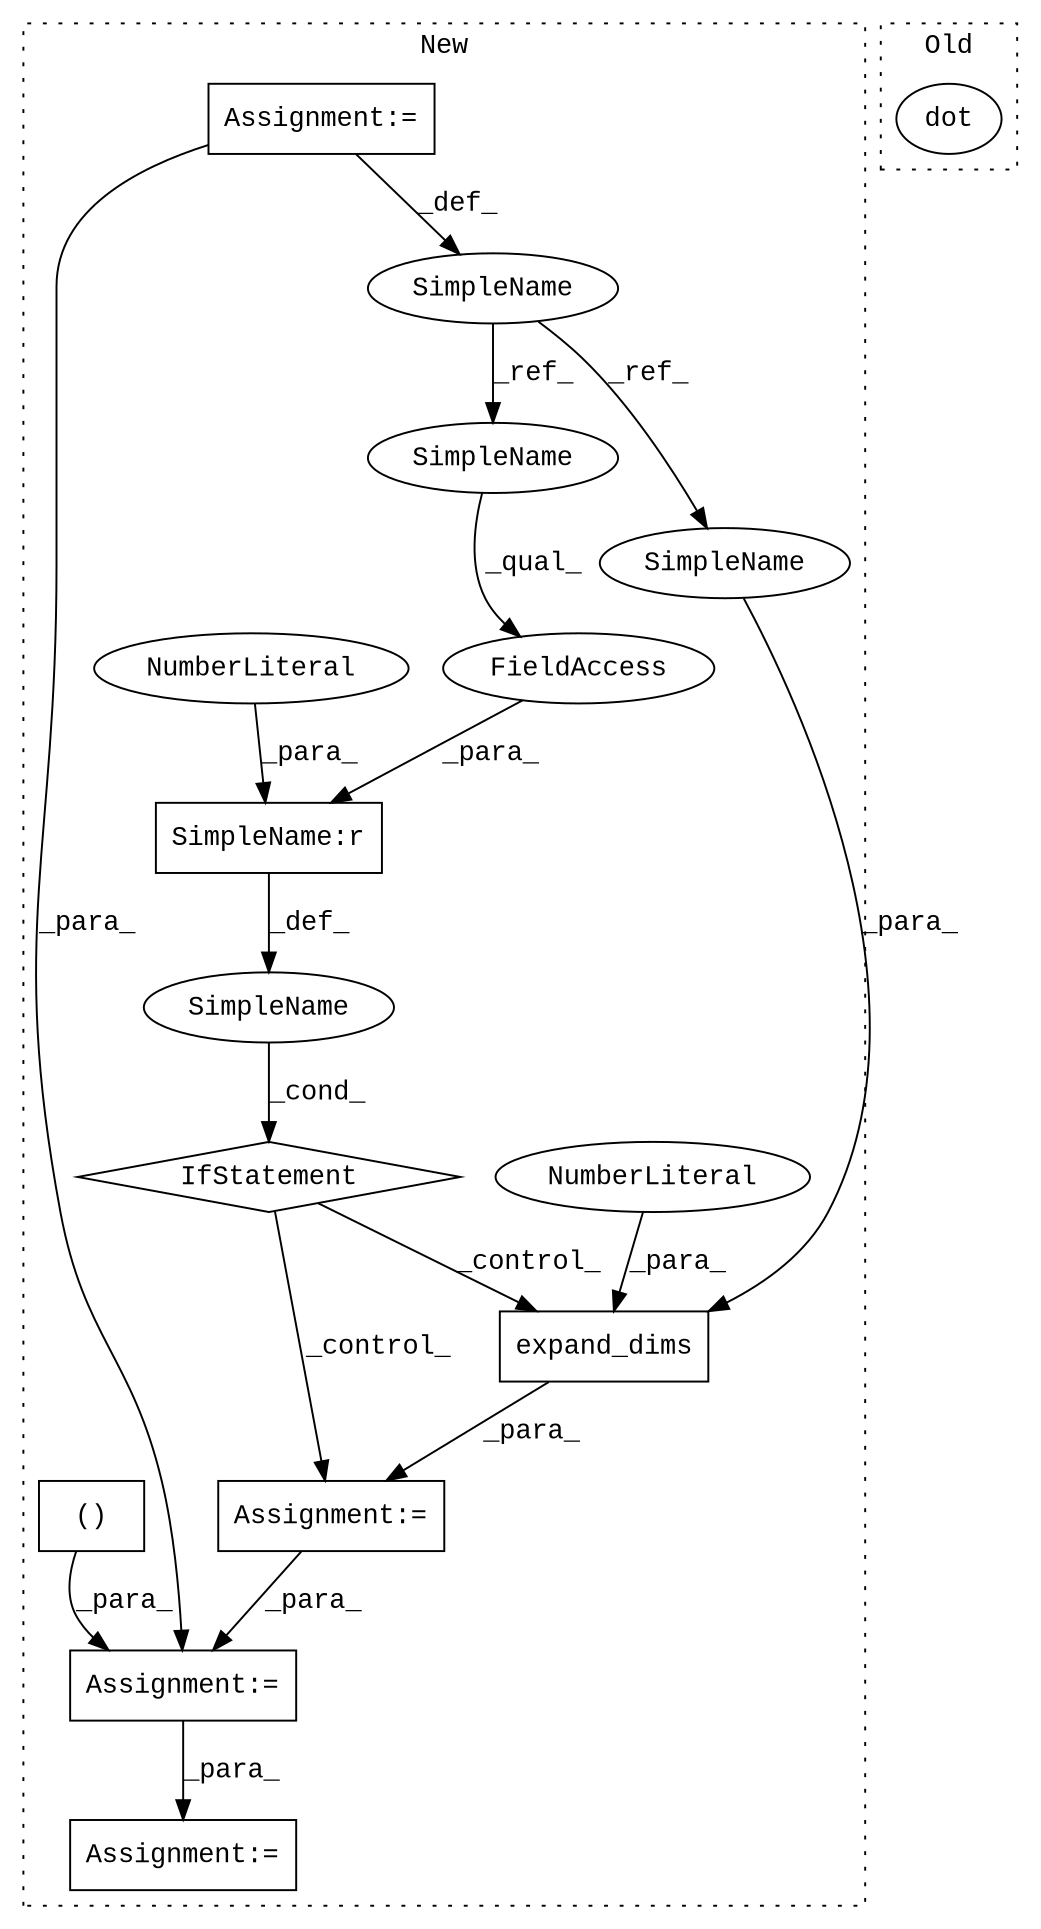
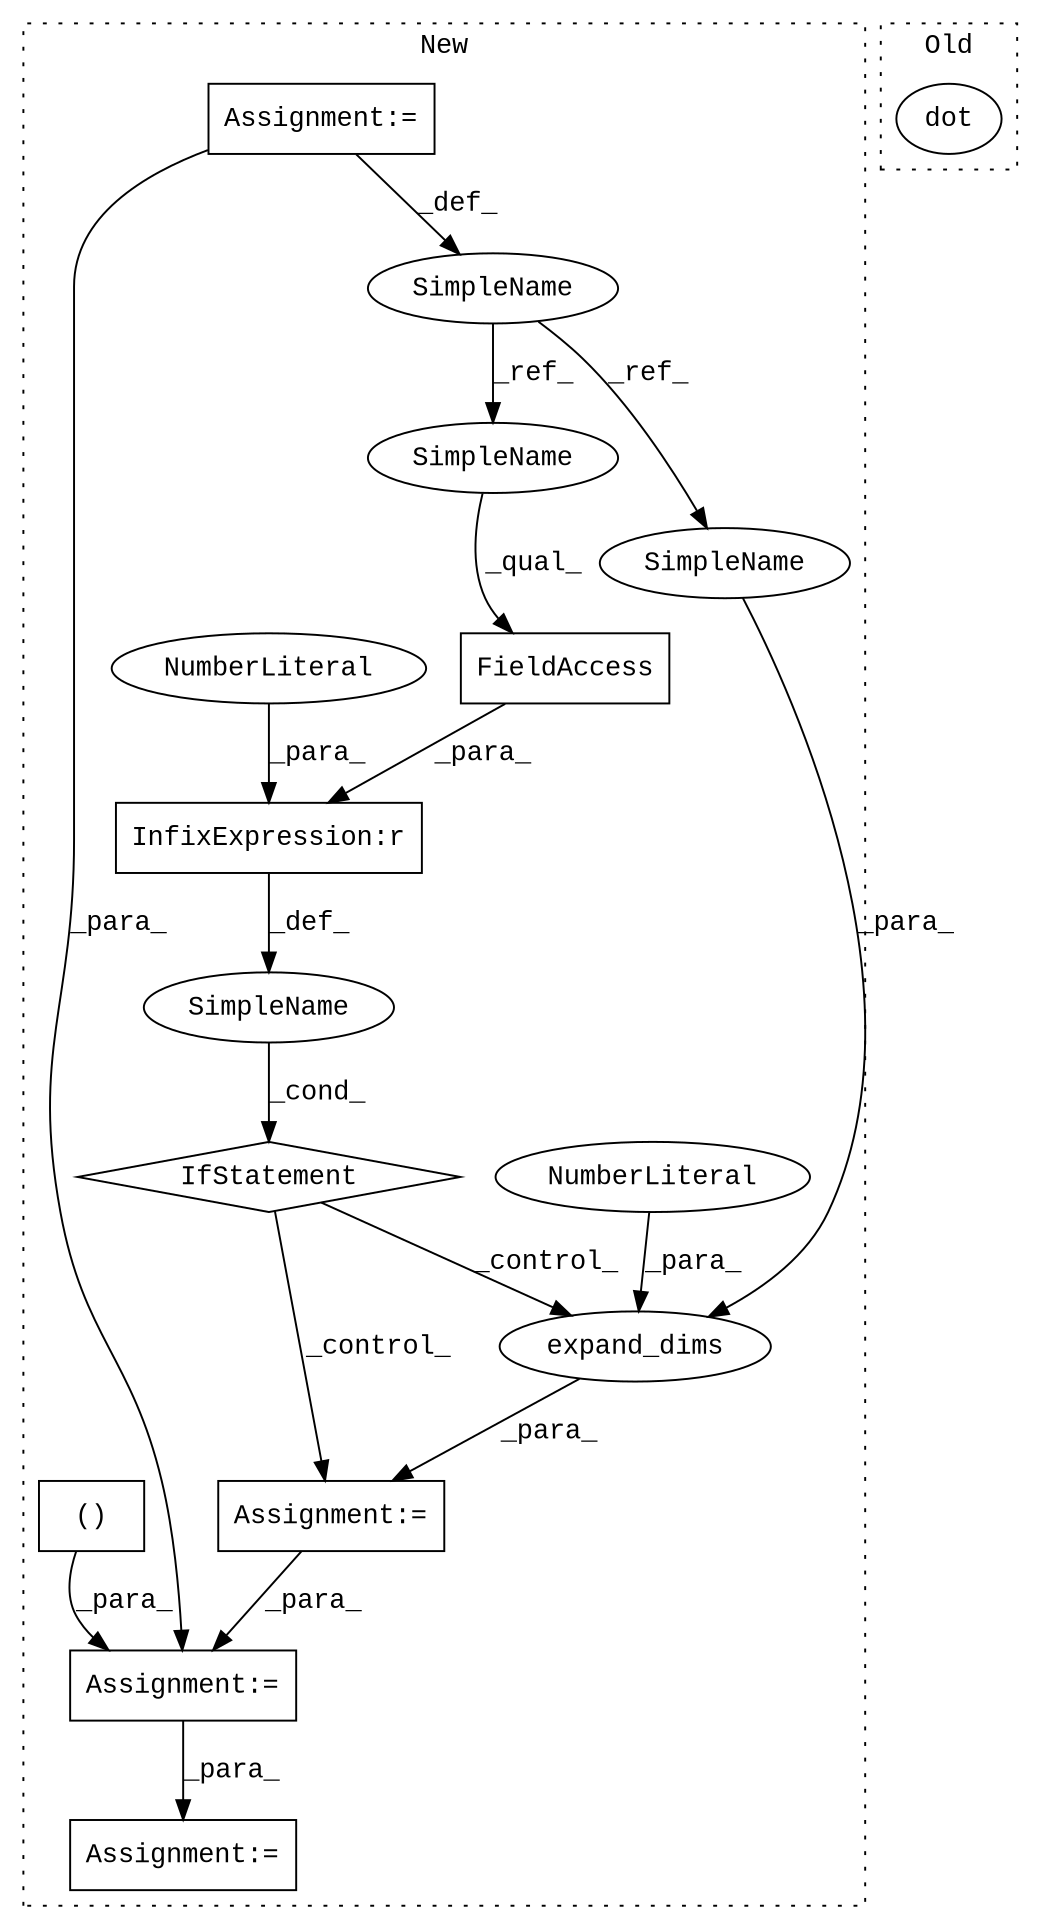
(579, 668) -> (565, 668)
(269, 838) -> (269, 838)
(604, 1346) -> (635, 1346)
